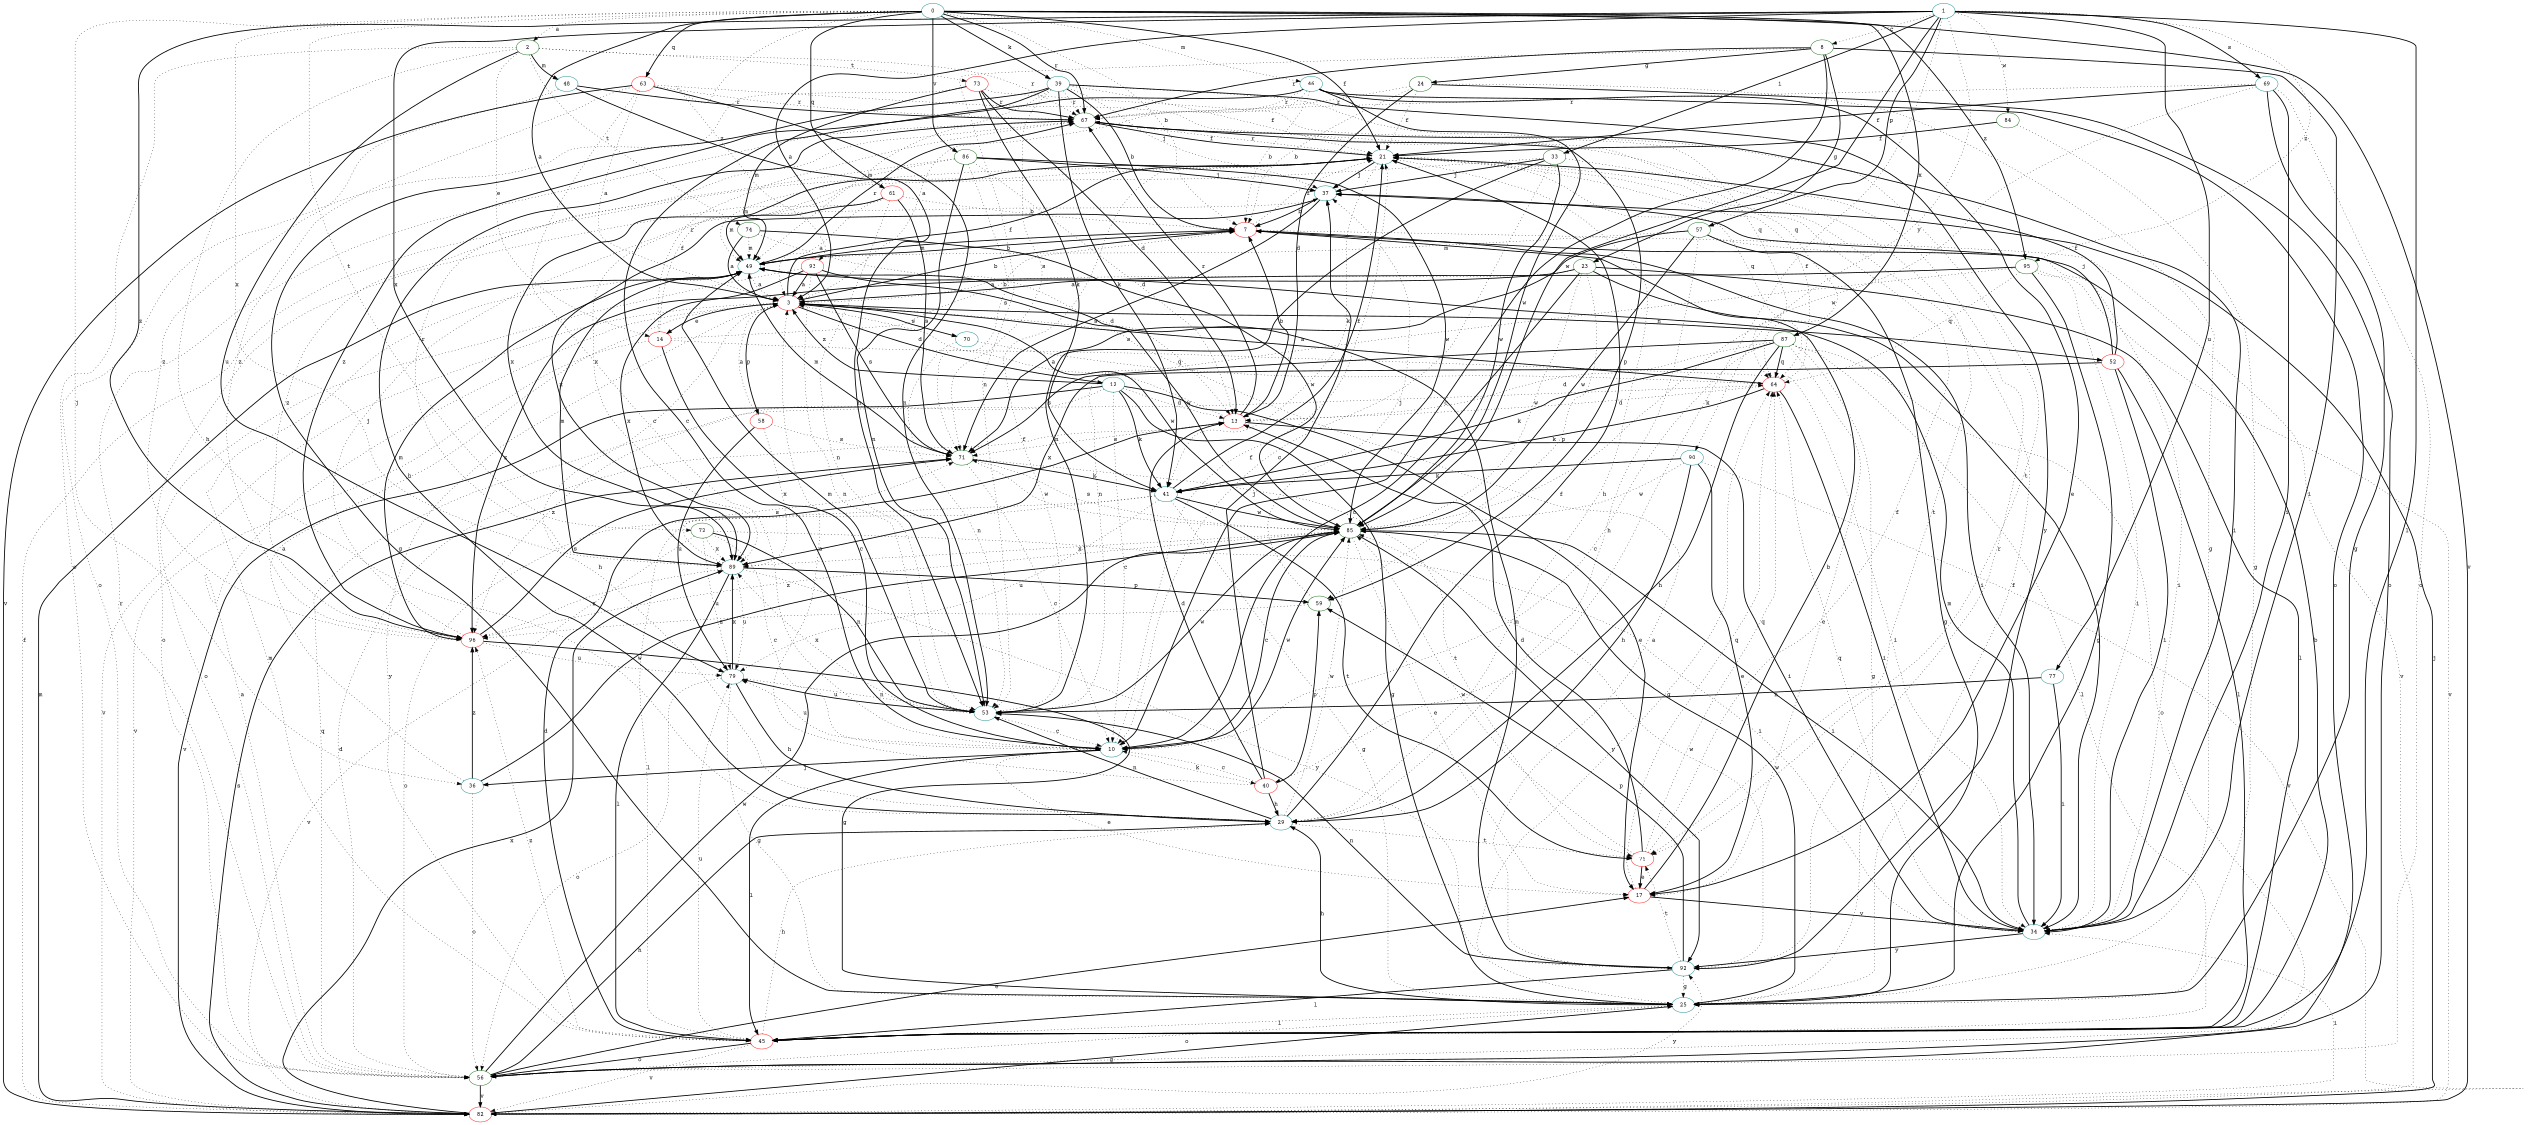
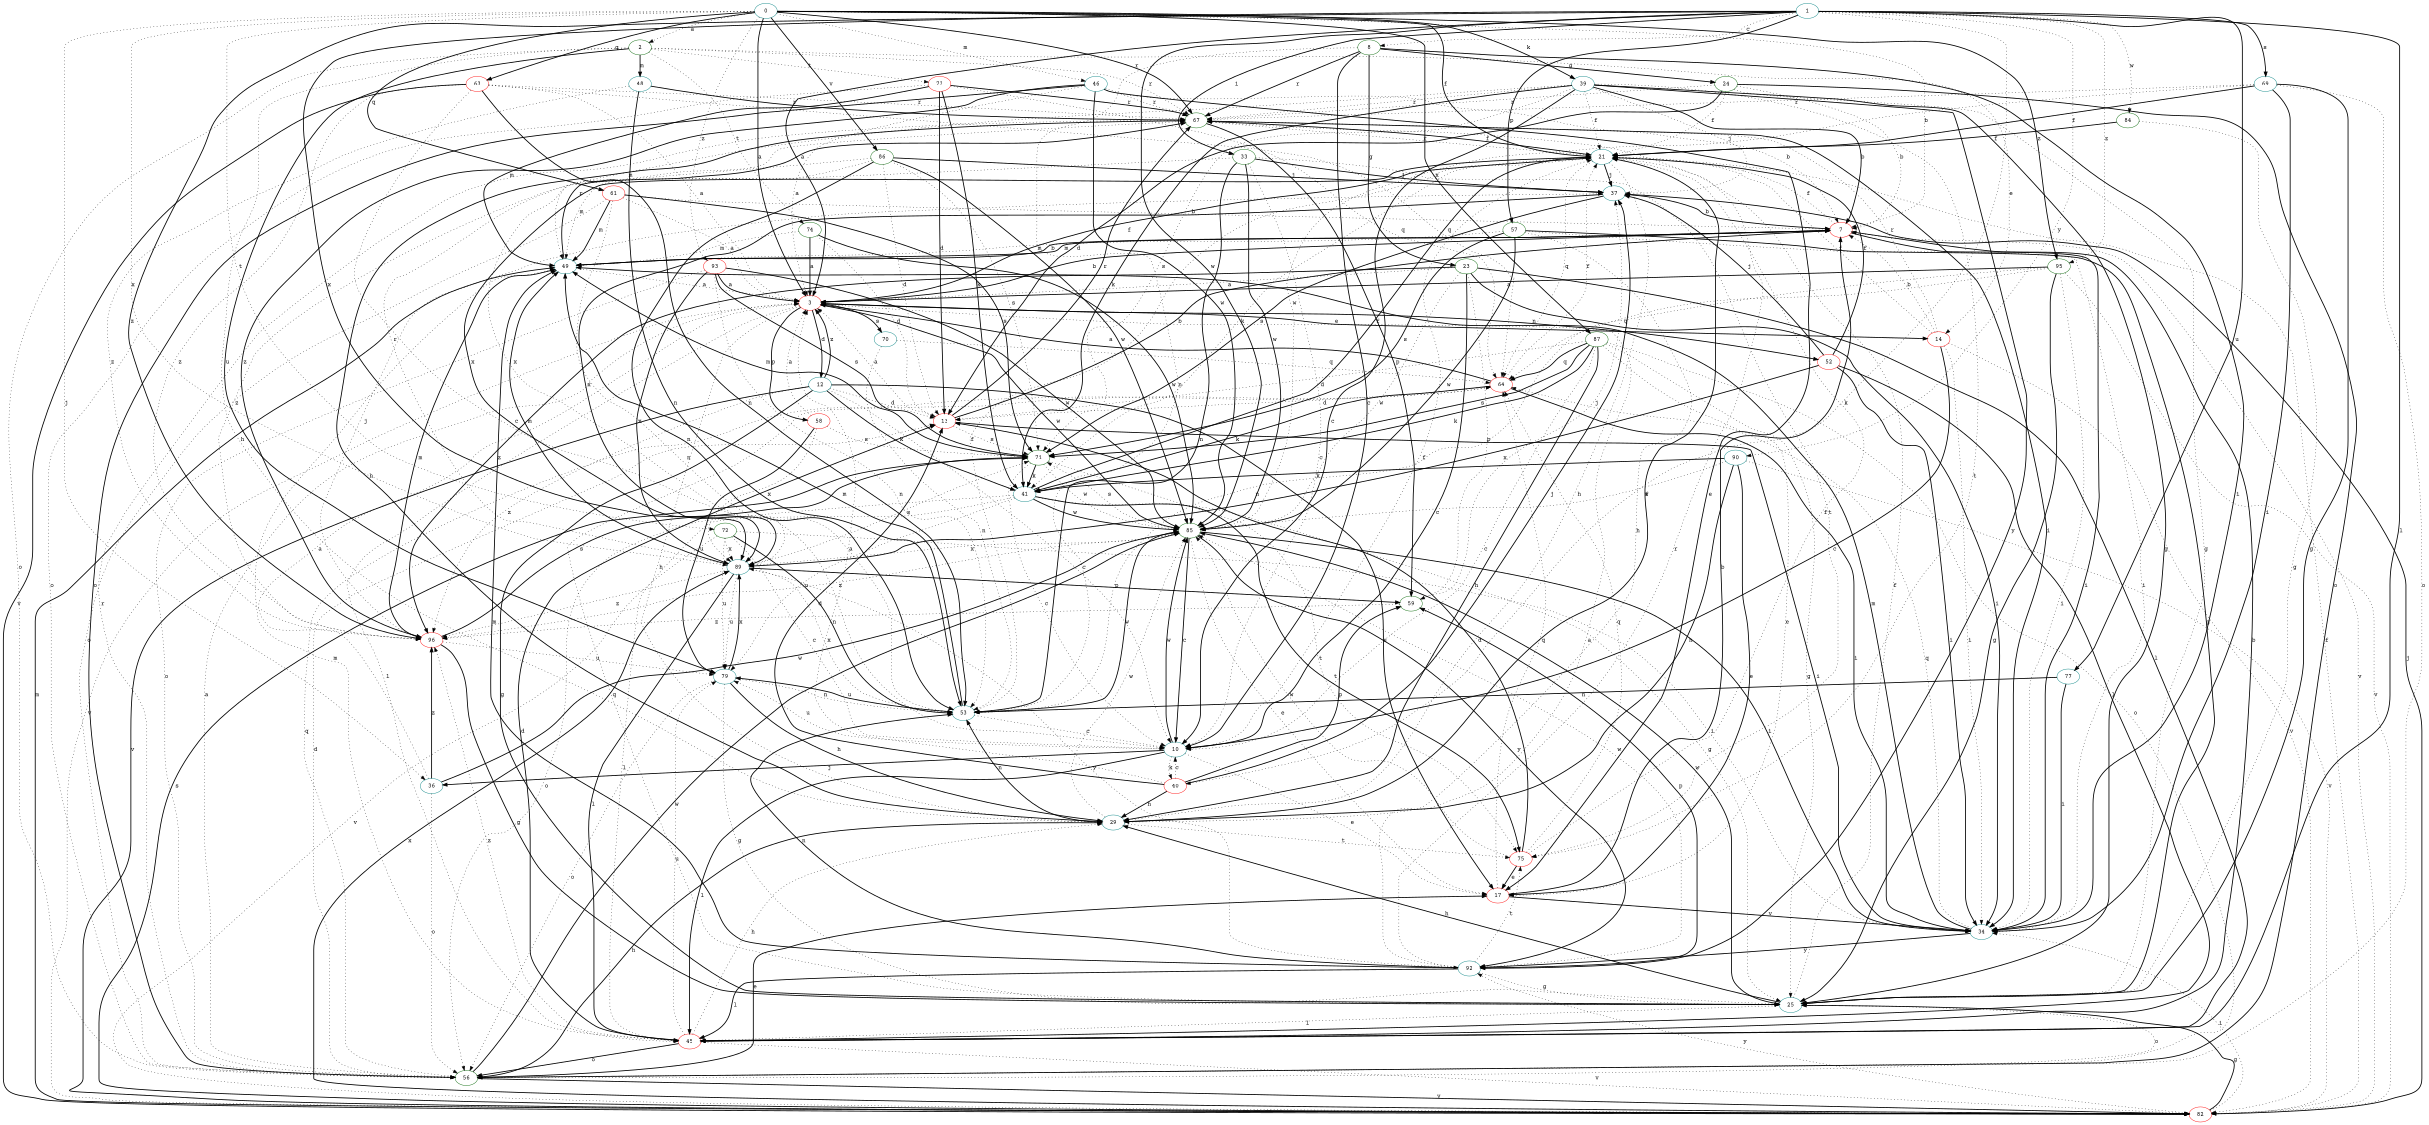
(390, 677) -> (388, 677)
(2468, 870) -> none
(1901, 1027) -> none
